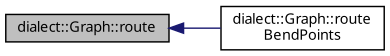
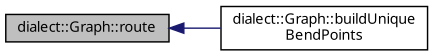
(303, 28) -> (324, 28)
